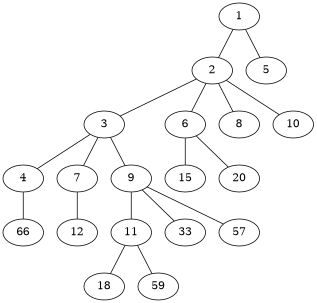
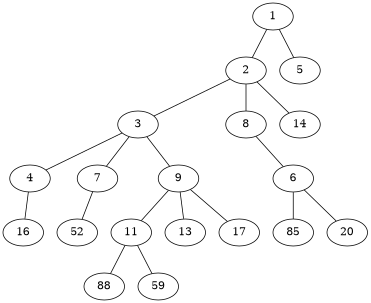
(199, 98) -> (270, 152)
(293, 124) -> (300, 124)
(185, 178) -> (293, 232)
(23, 232) -> (23, 232)
(77, 232) -> (77, 232)
(185, 232) -> (185, 232)
(239, 232) -> (239, 232)
(104, 286) -> (104, 286)
